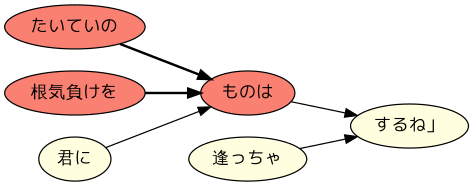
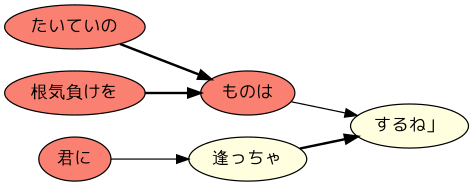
(153, 129) -> (144, 159)
(322, 144) -> (322, 144)
(75, 159) -> (75, 159)
